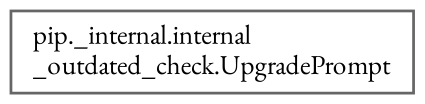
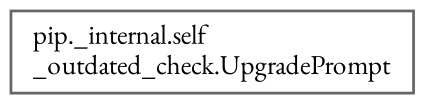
(212, 52) -> (212, 52)
